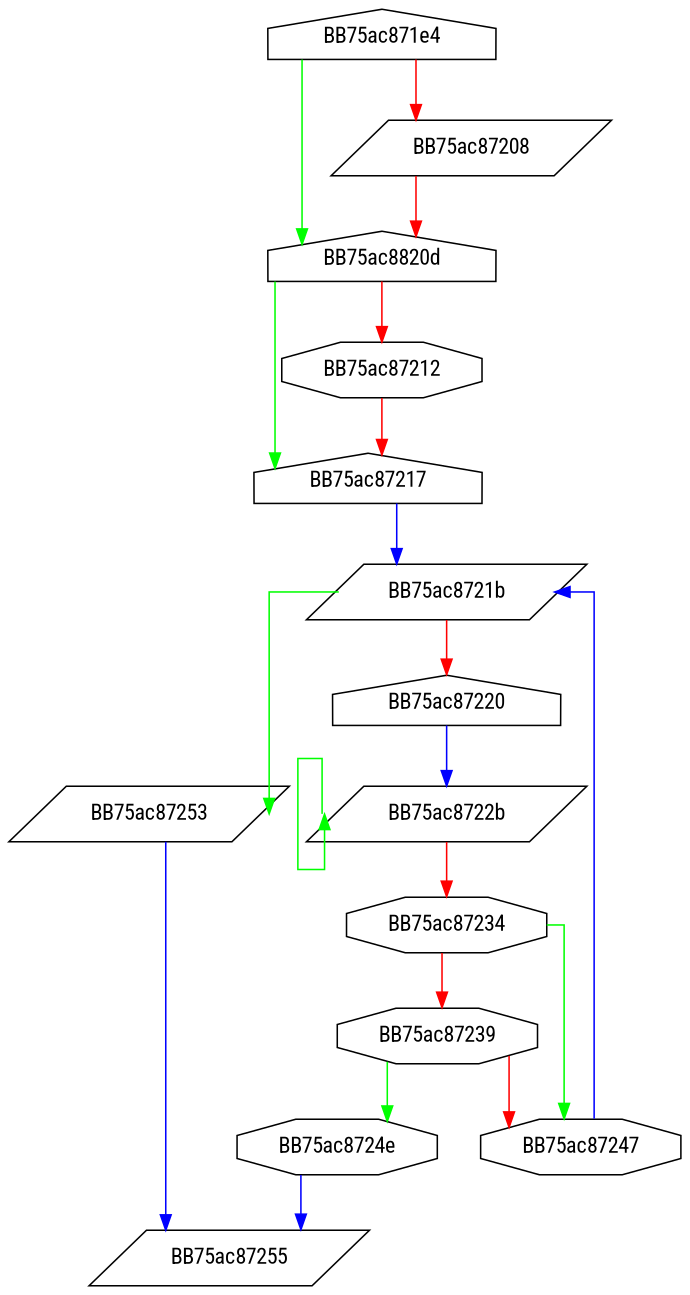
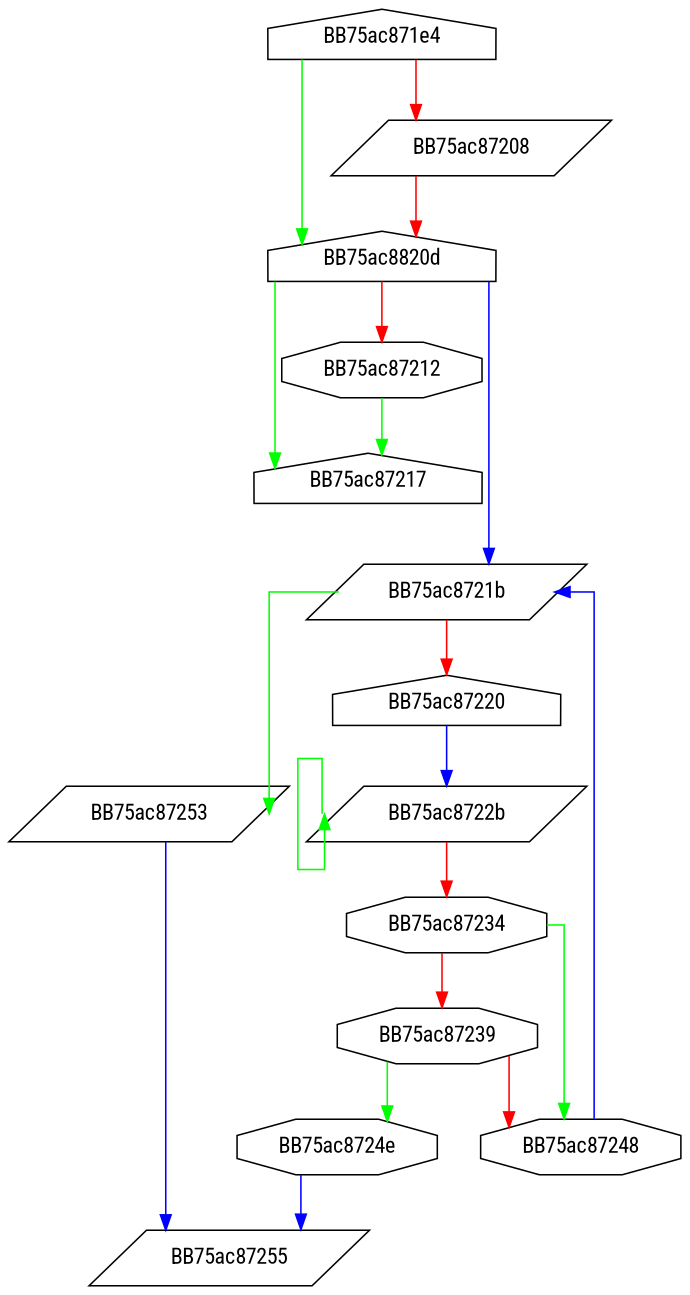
(382, 419) -> (382, 419)
(397, 526) -> (489, 415)
(581, 1147) -> (581, 1147)
